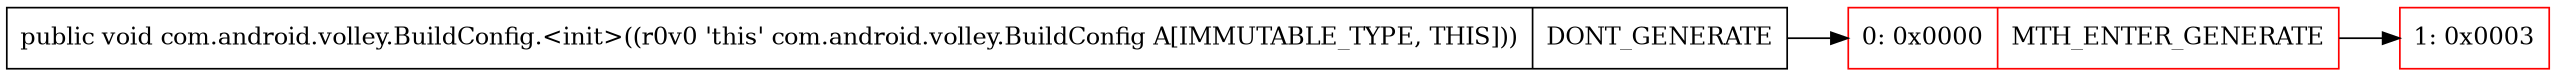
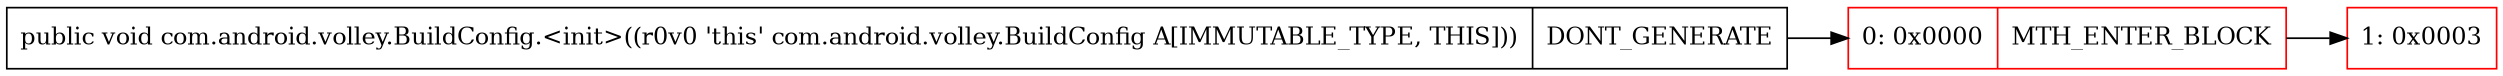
(2168, 37) -> (2142, 37)
